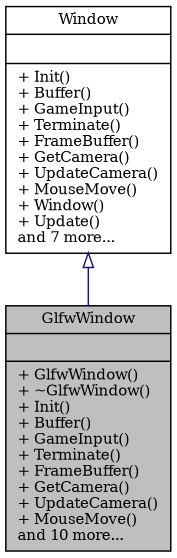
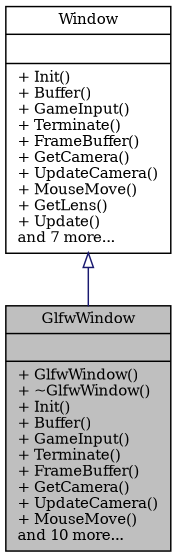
(61, 206) -> (63, 206)
